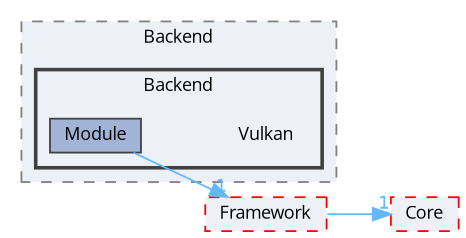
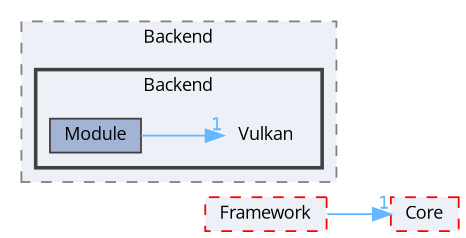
(172, 171) -> (173, 136)
